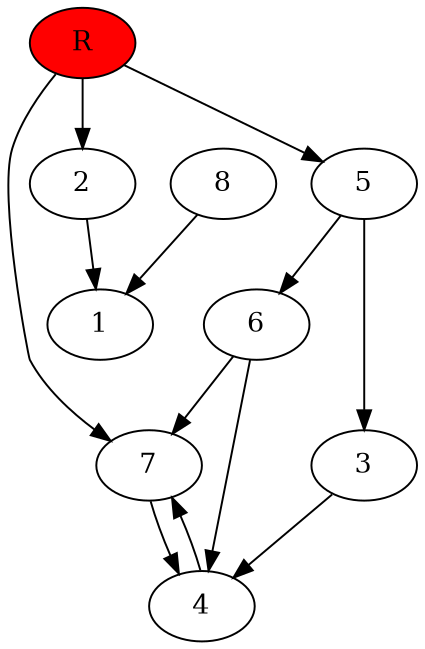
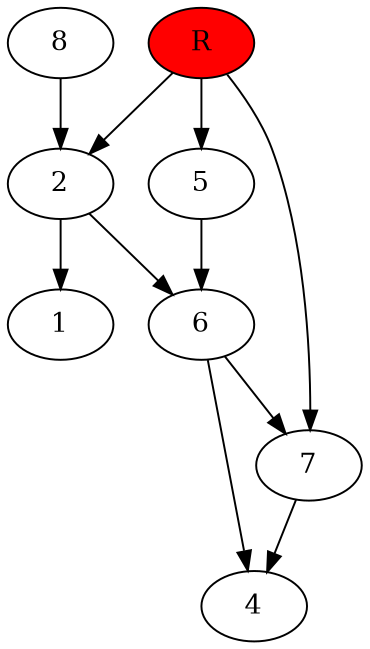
none -> (124, 247)
(169, 247) -> (61, 104)
(364, 465) -> none
(191, 543) -> none
